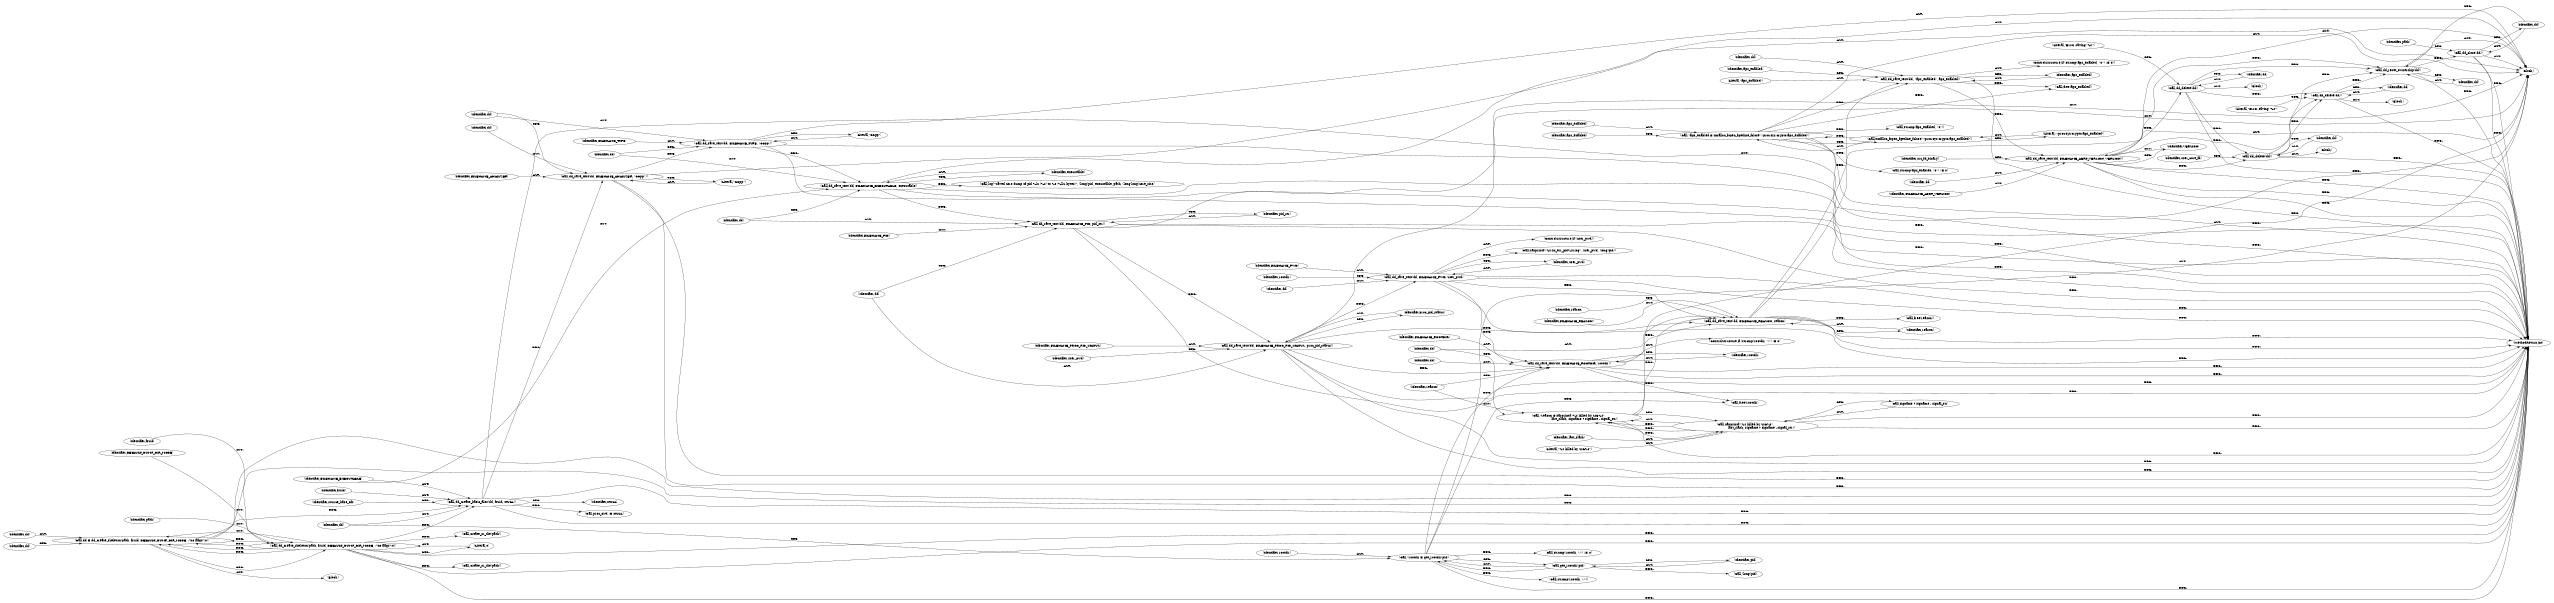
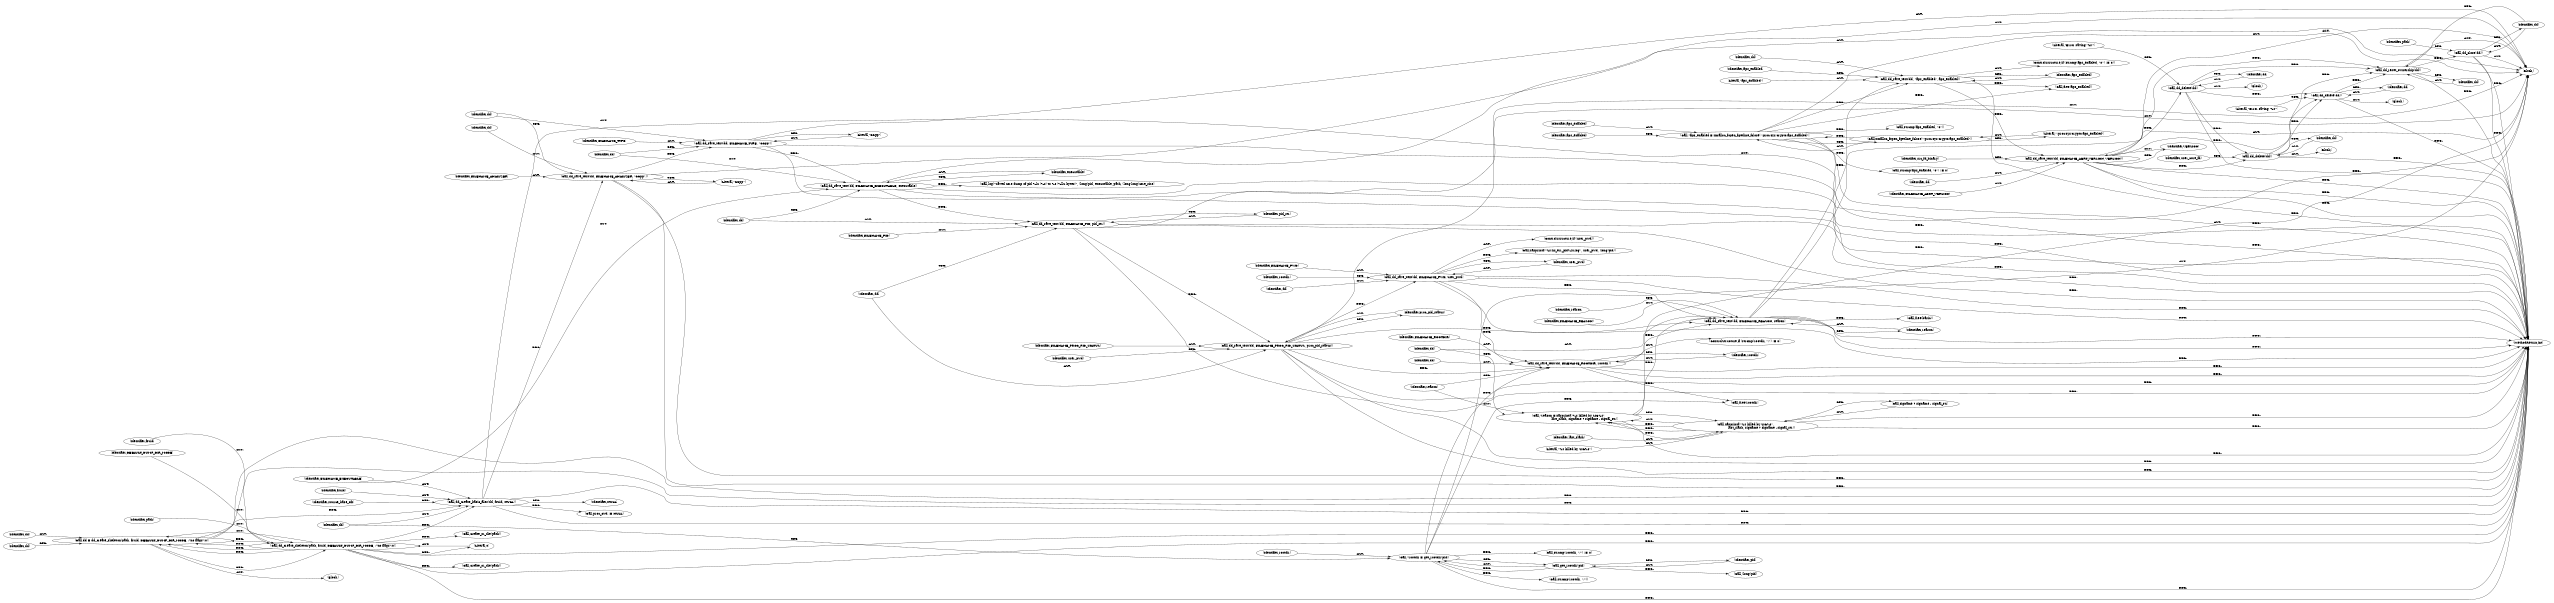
(1920, 319) -> (1920, 319)
